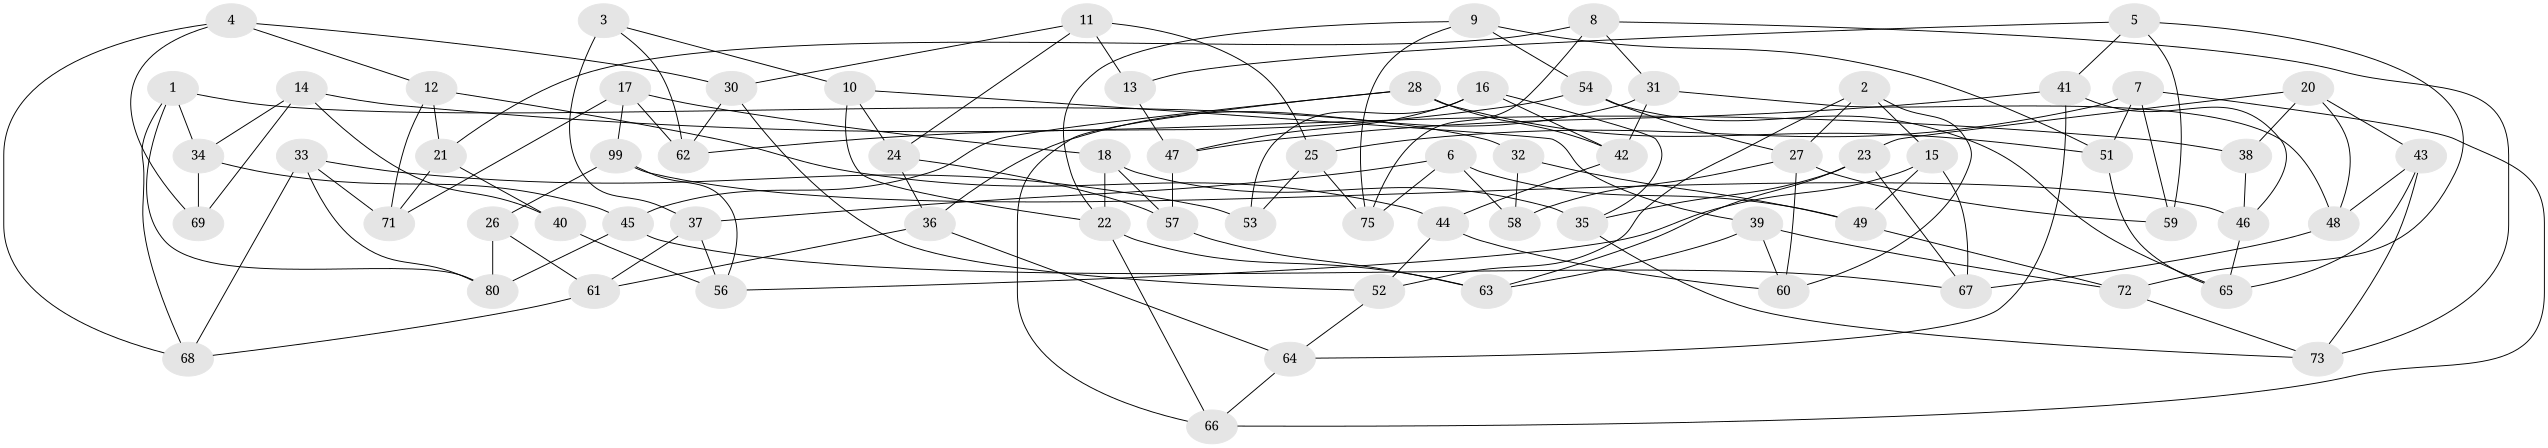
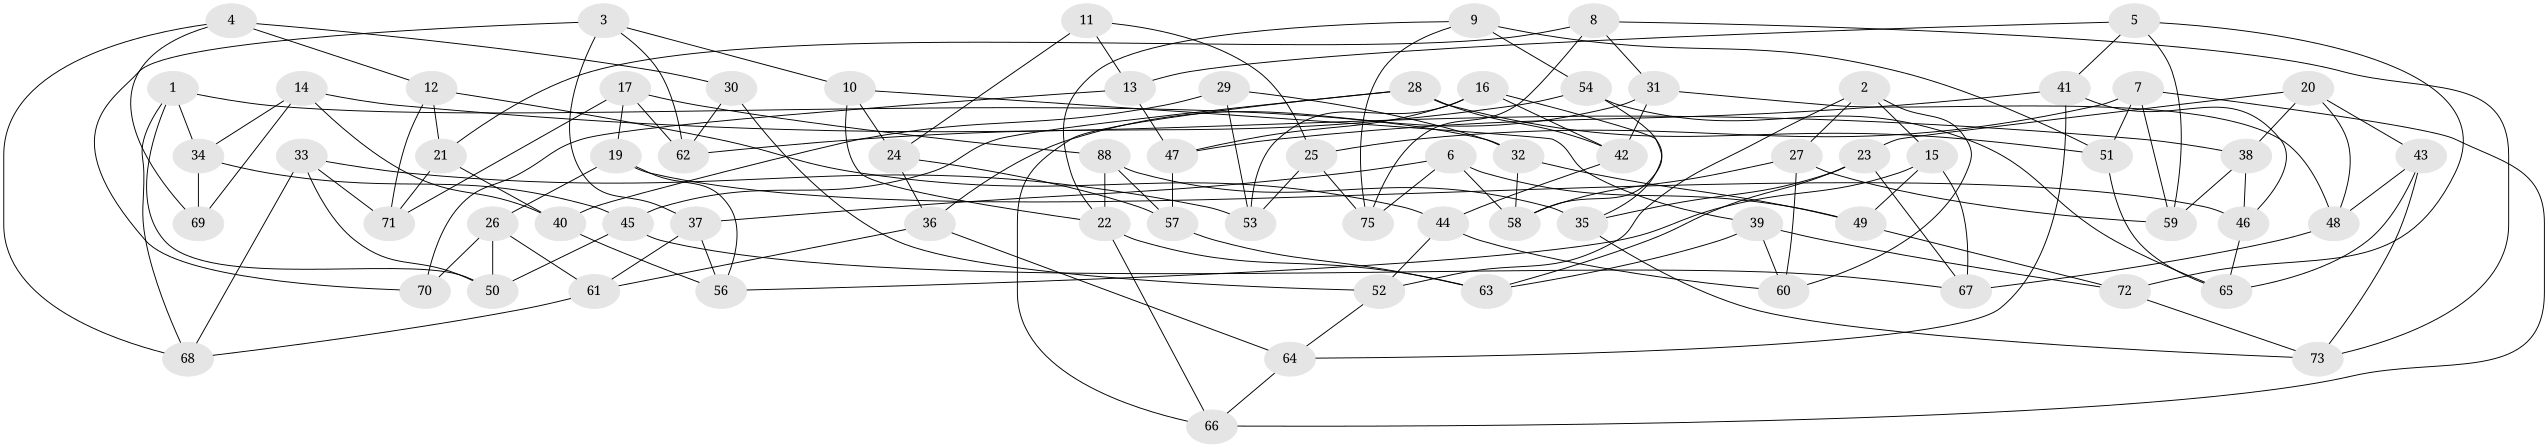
(909, 54) -> none
none -> (1224, 88)
(1684, 126) -> (1645, 184)
(616, 156) -> (616, 156)
(1105, 156) -> (1105, 156)
none -> (2209, 190)
none -> (425, 291)
(493, 291) -> (493, 291)
